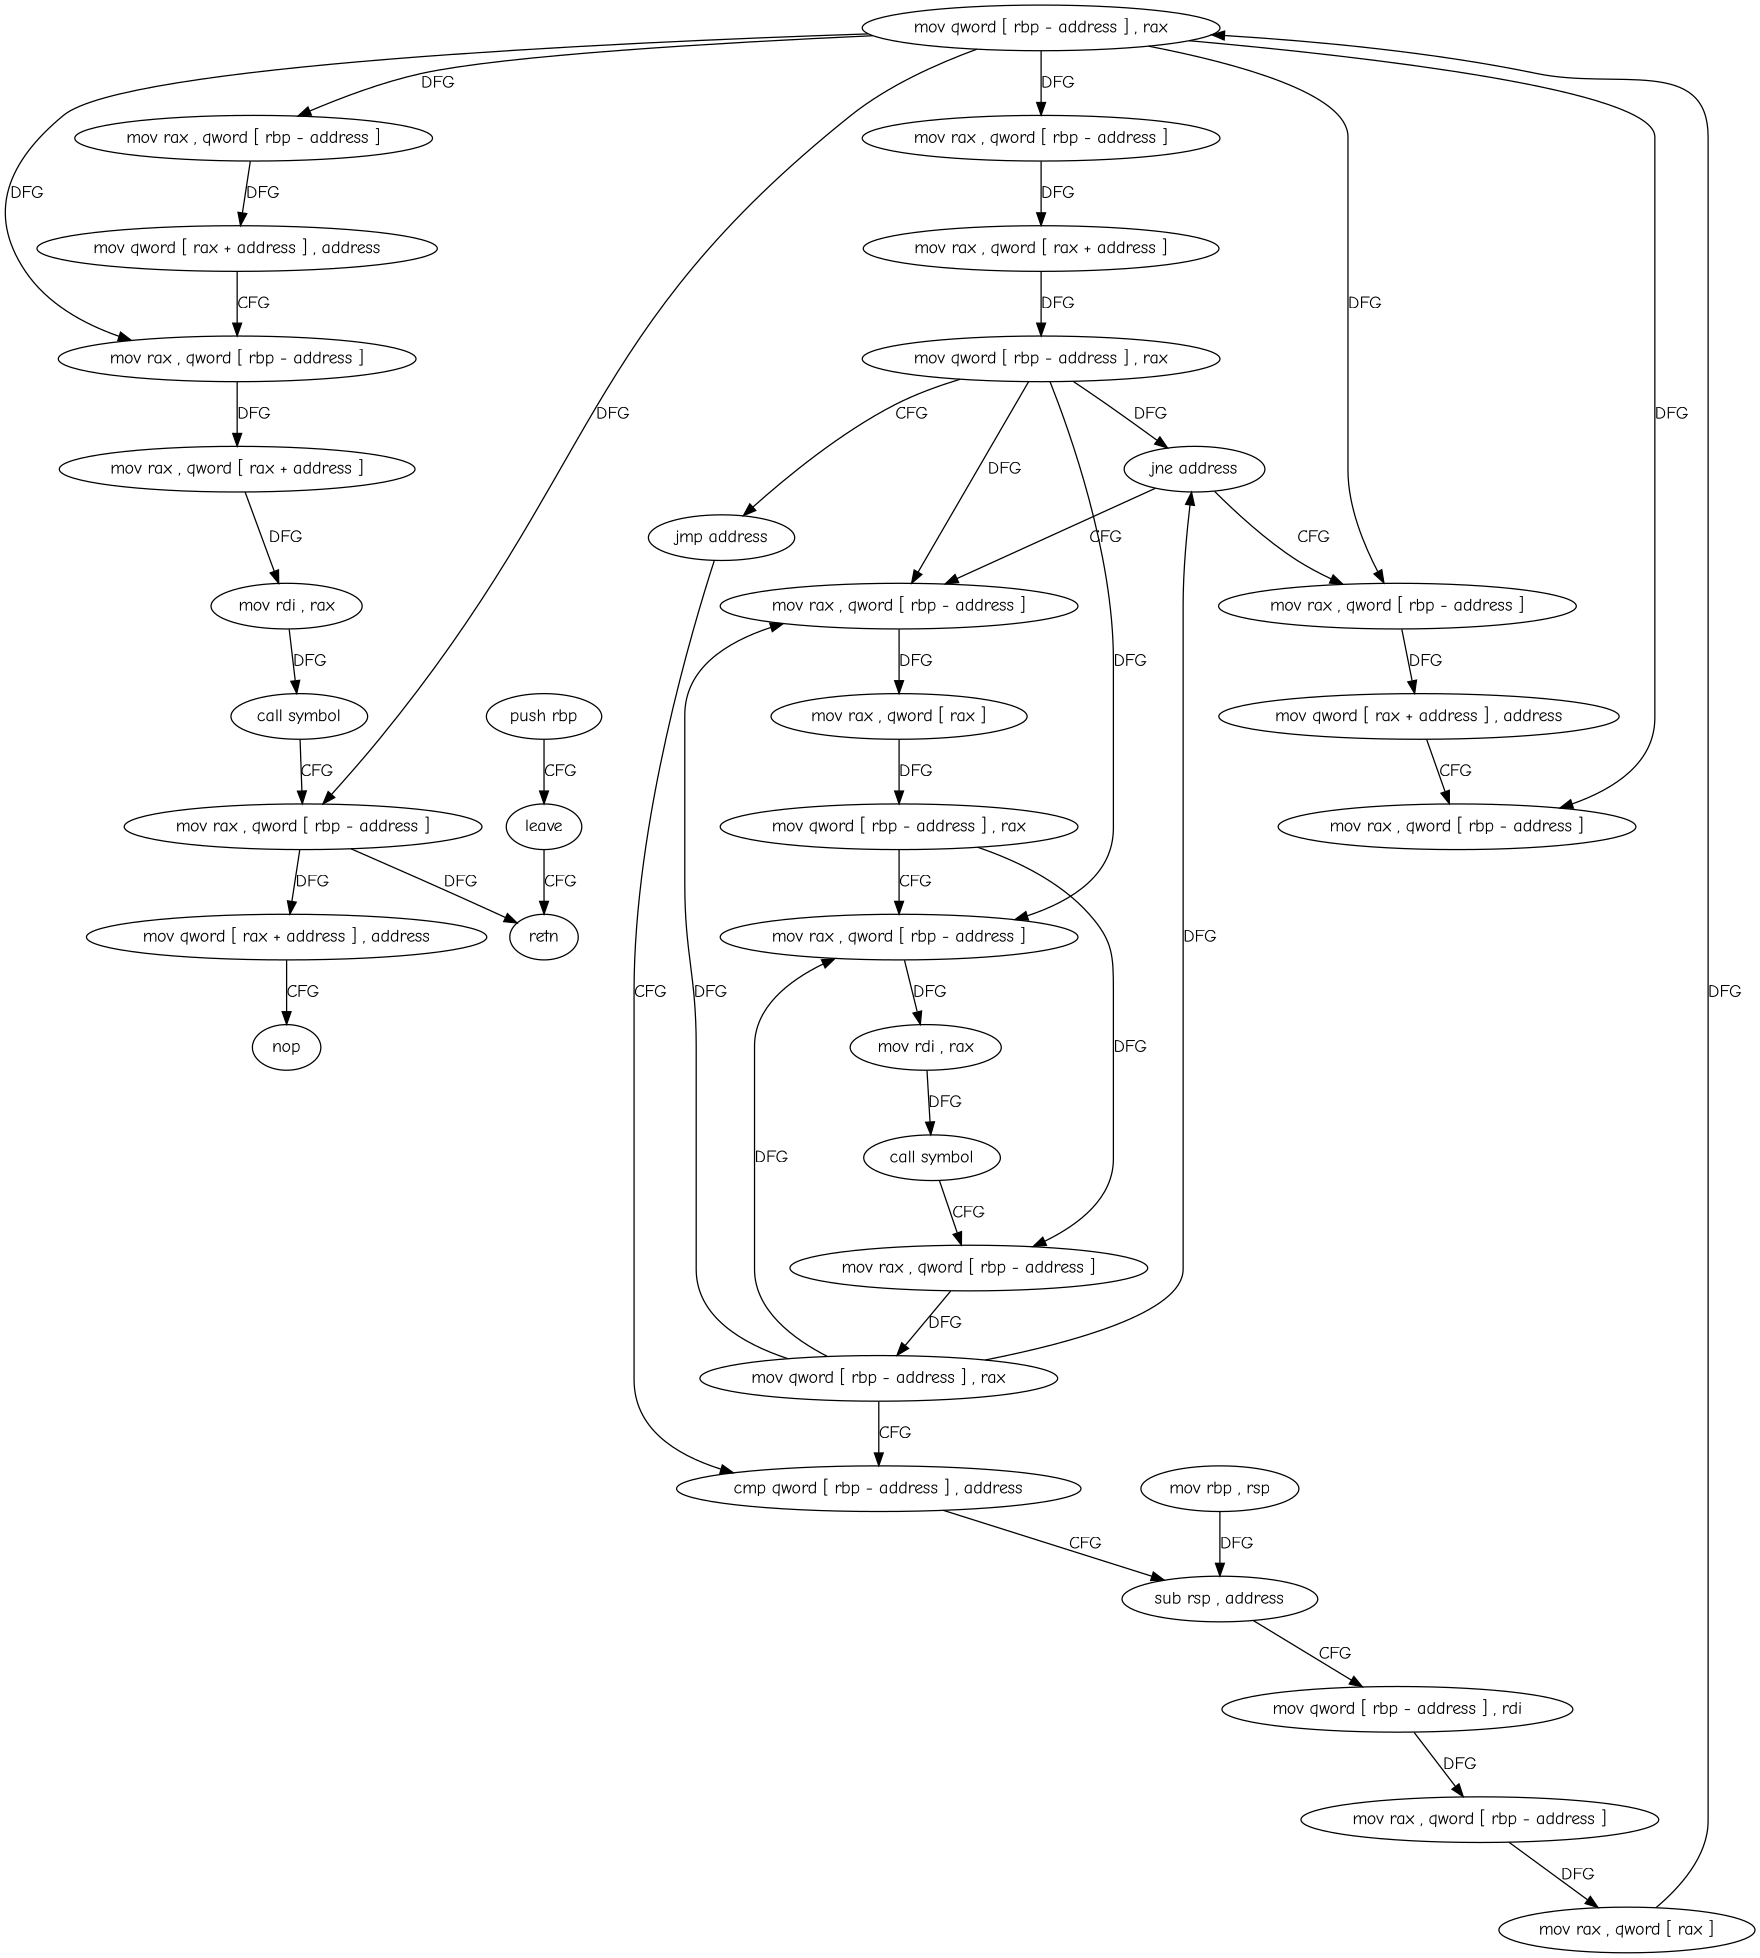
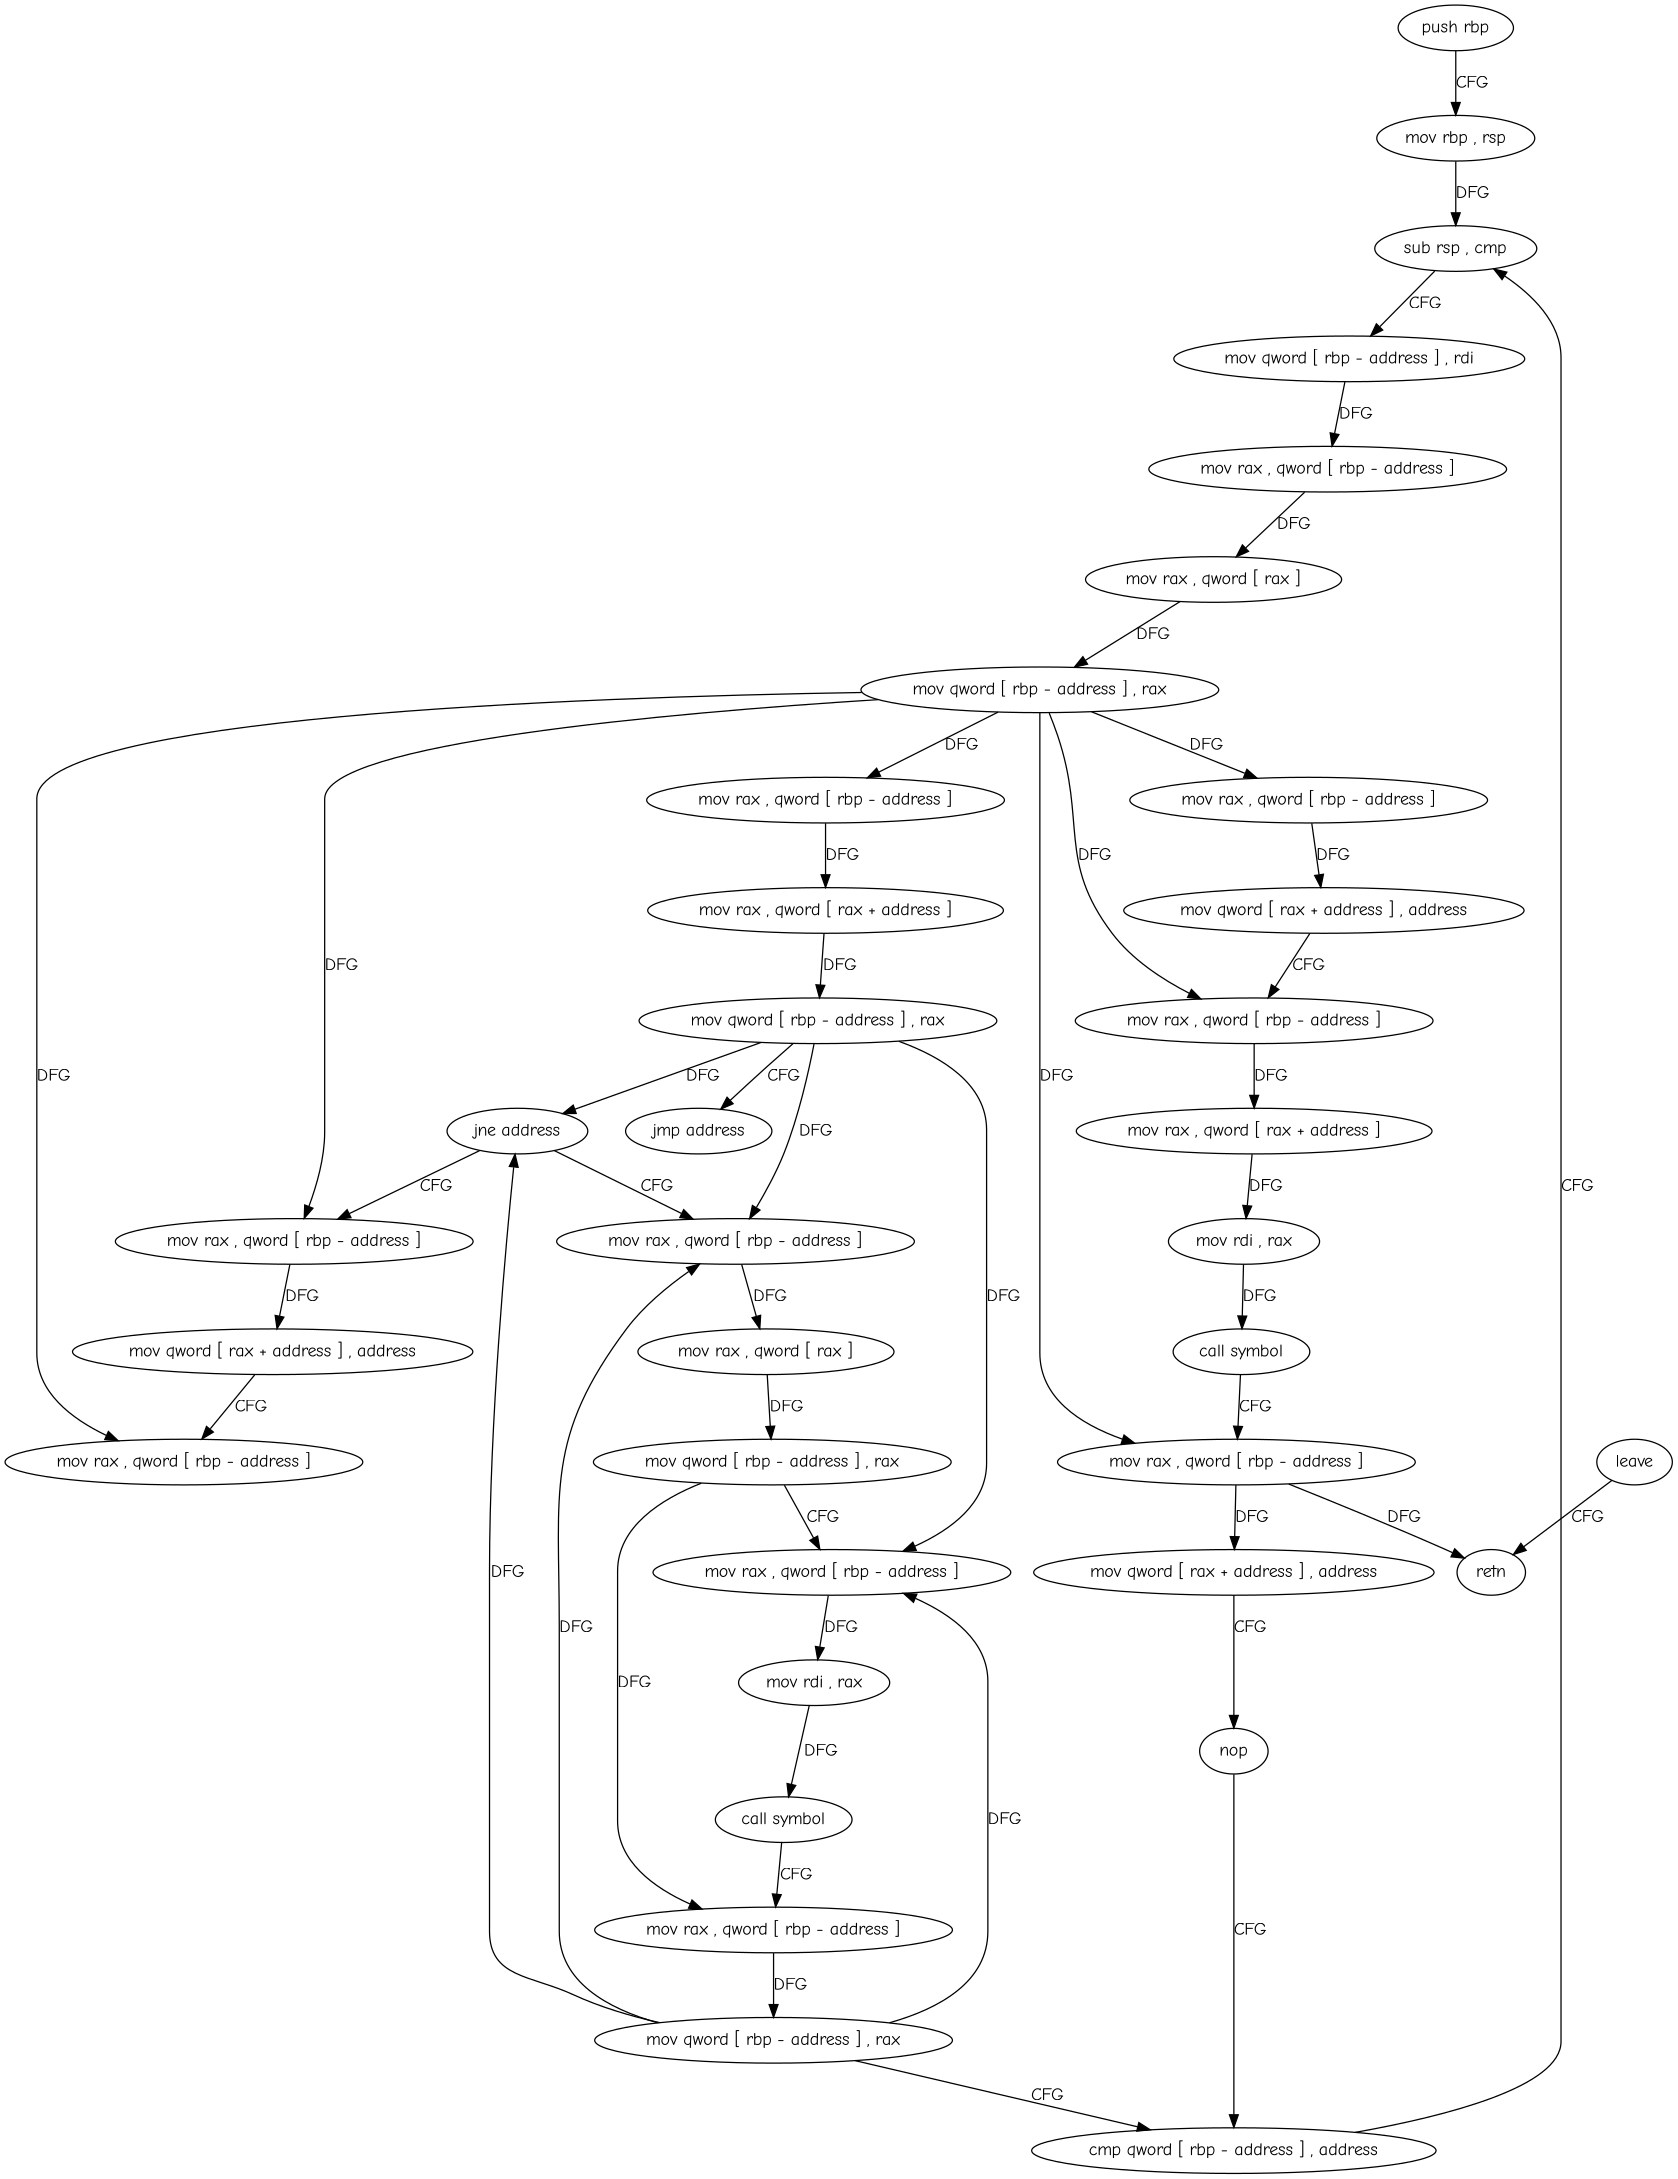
(544, 765) -> (1456, 77)
(634, 1033) -> (1234, 1944)
(1220, 1599) -> (1456, 249)
